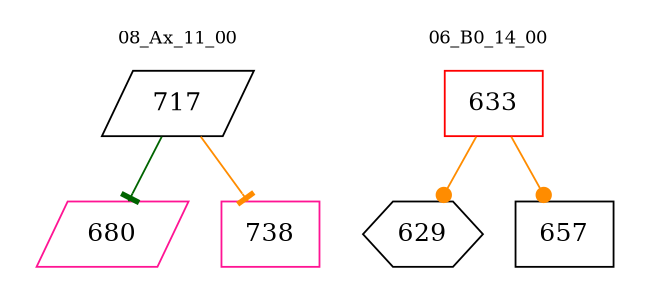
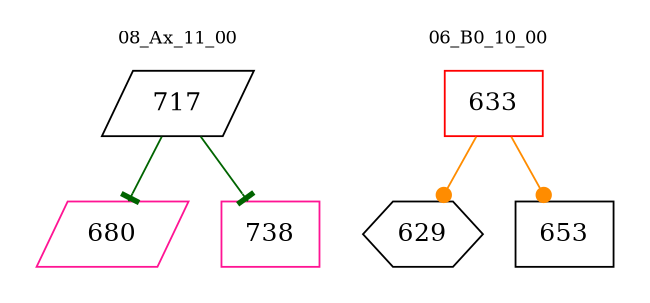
(488, 39) -> (488, 39)
(222, 165) -> (222, 165)
(565, 234) -> (565, 234)
